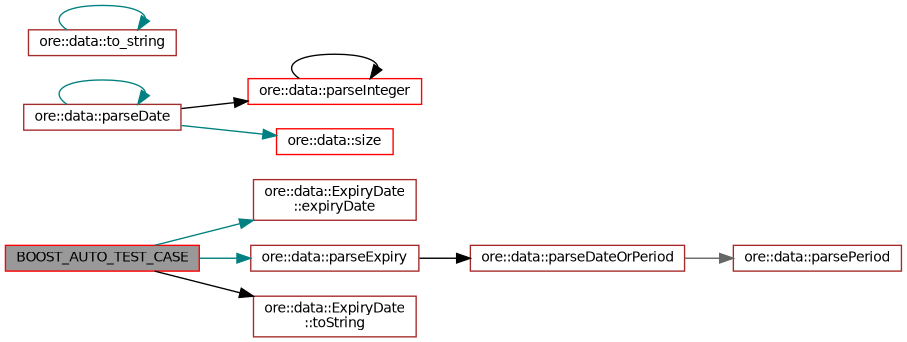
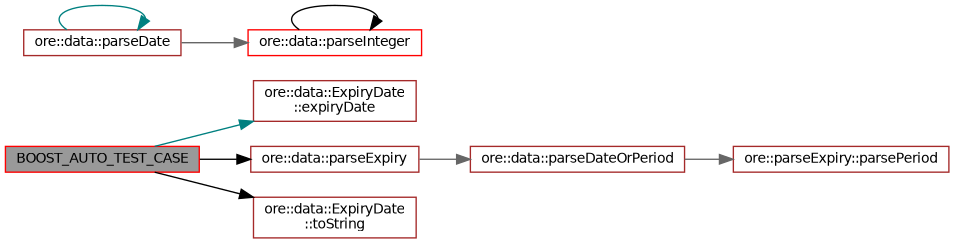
(102, 43) -> none
(208, 106) -> (208, 43)
(335, 142) -> none
(218, 258) -> (218, 159)
(438, 258) -> (438, 159)
(817, 258) -> (841, 159)
